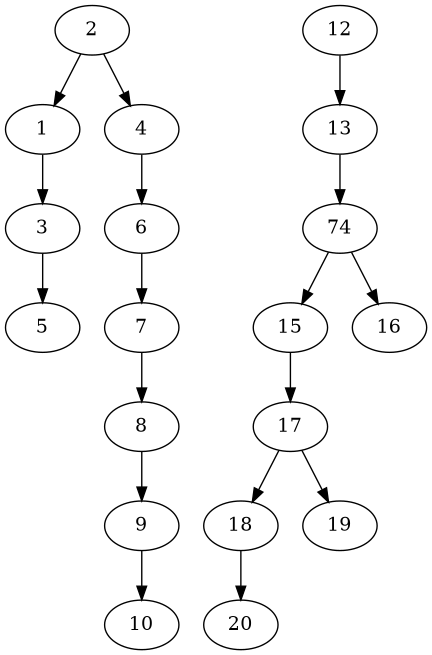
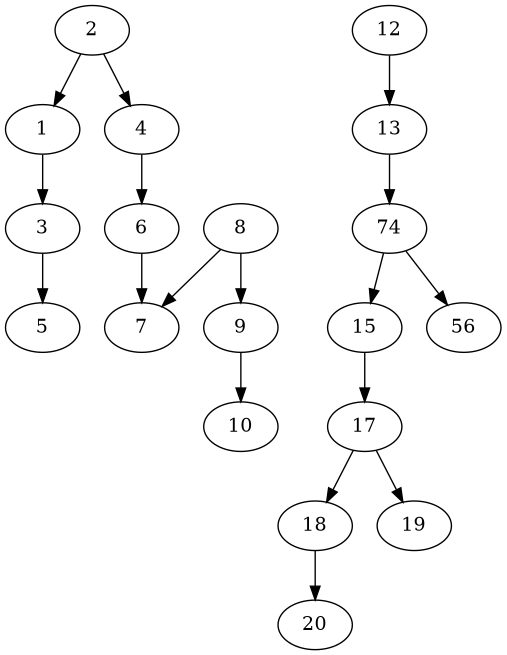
(390, 328) -> (464, 328)
(142, 370) -> (196, 273)
